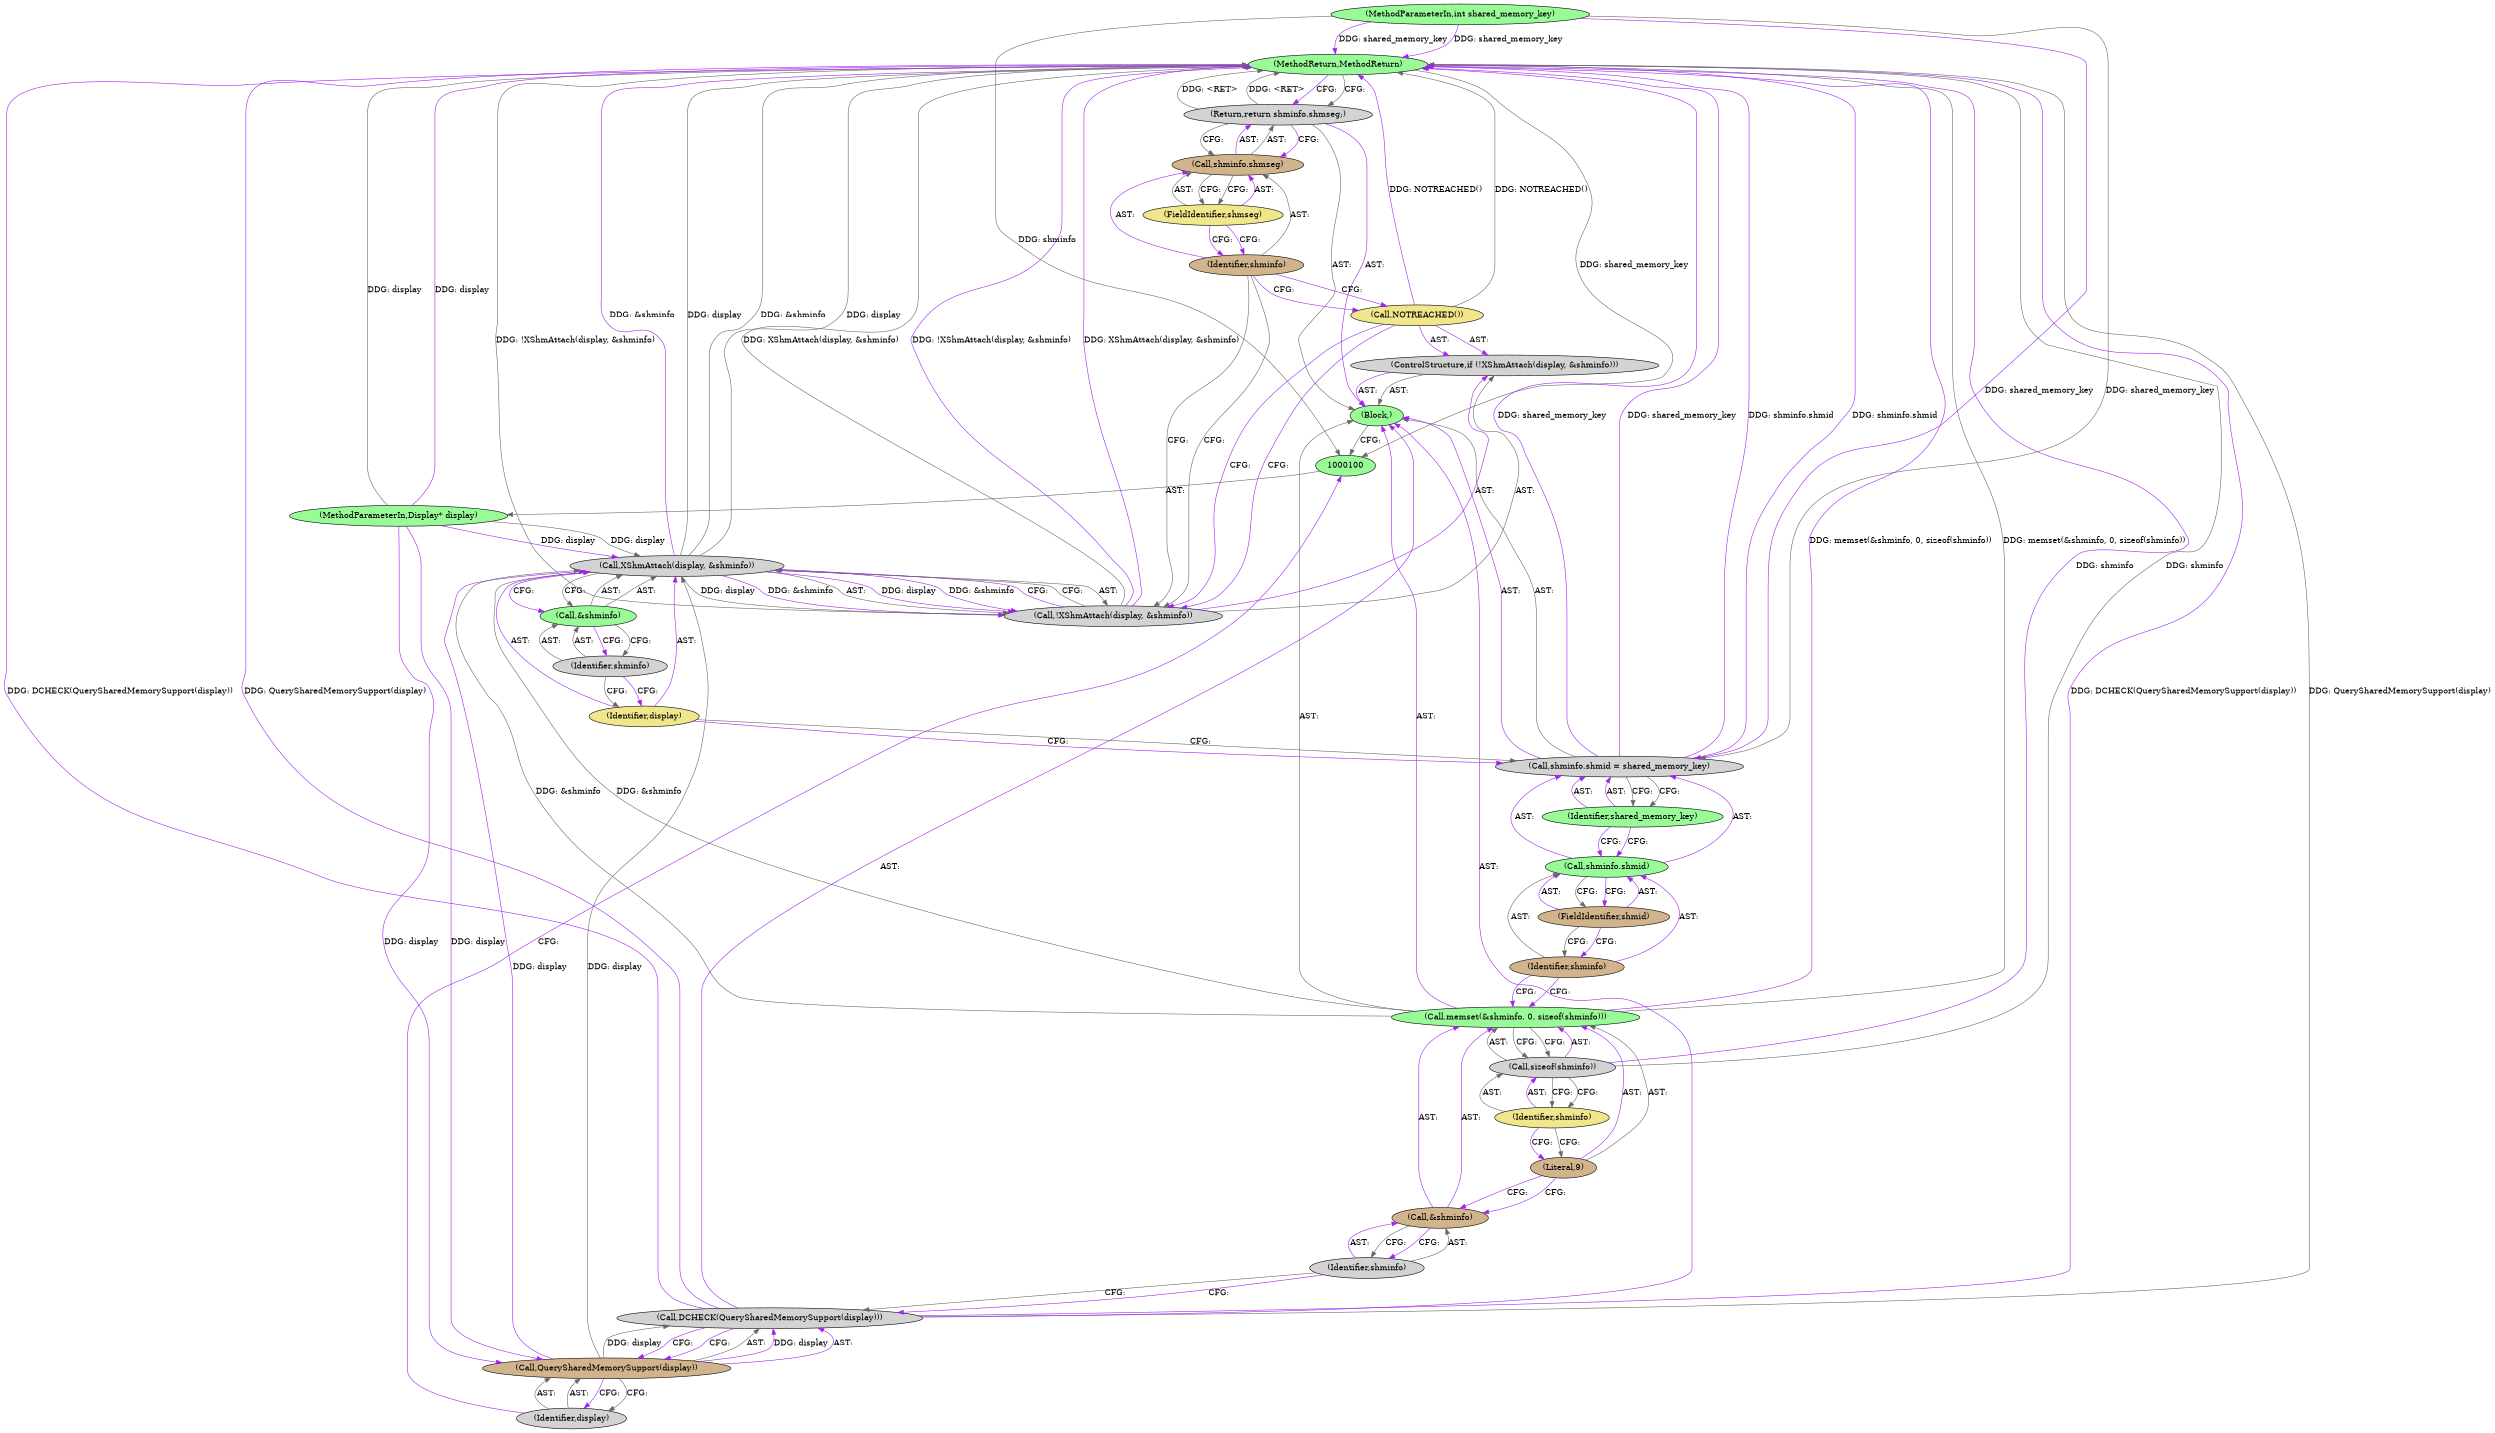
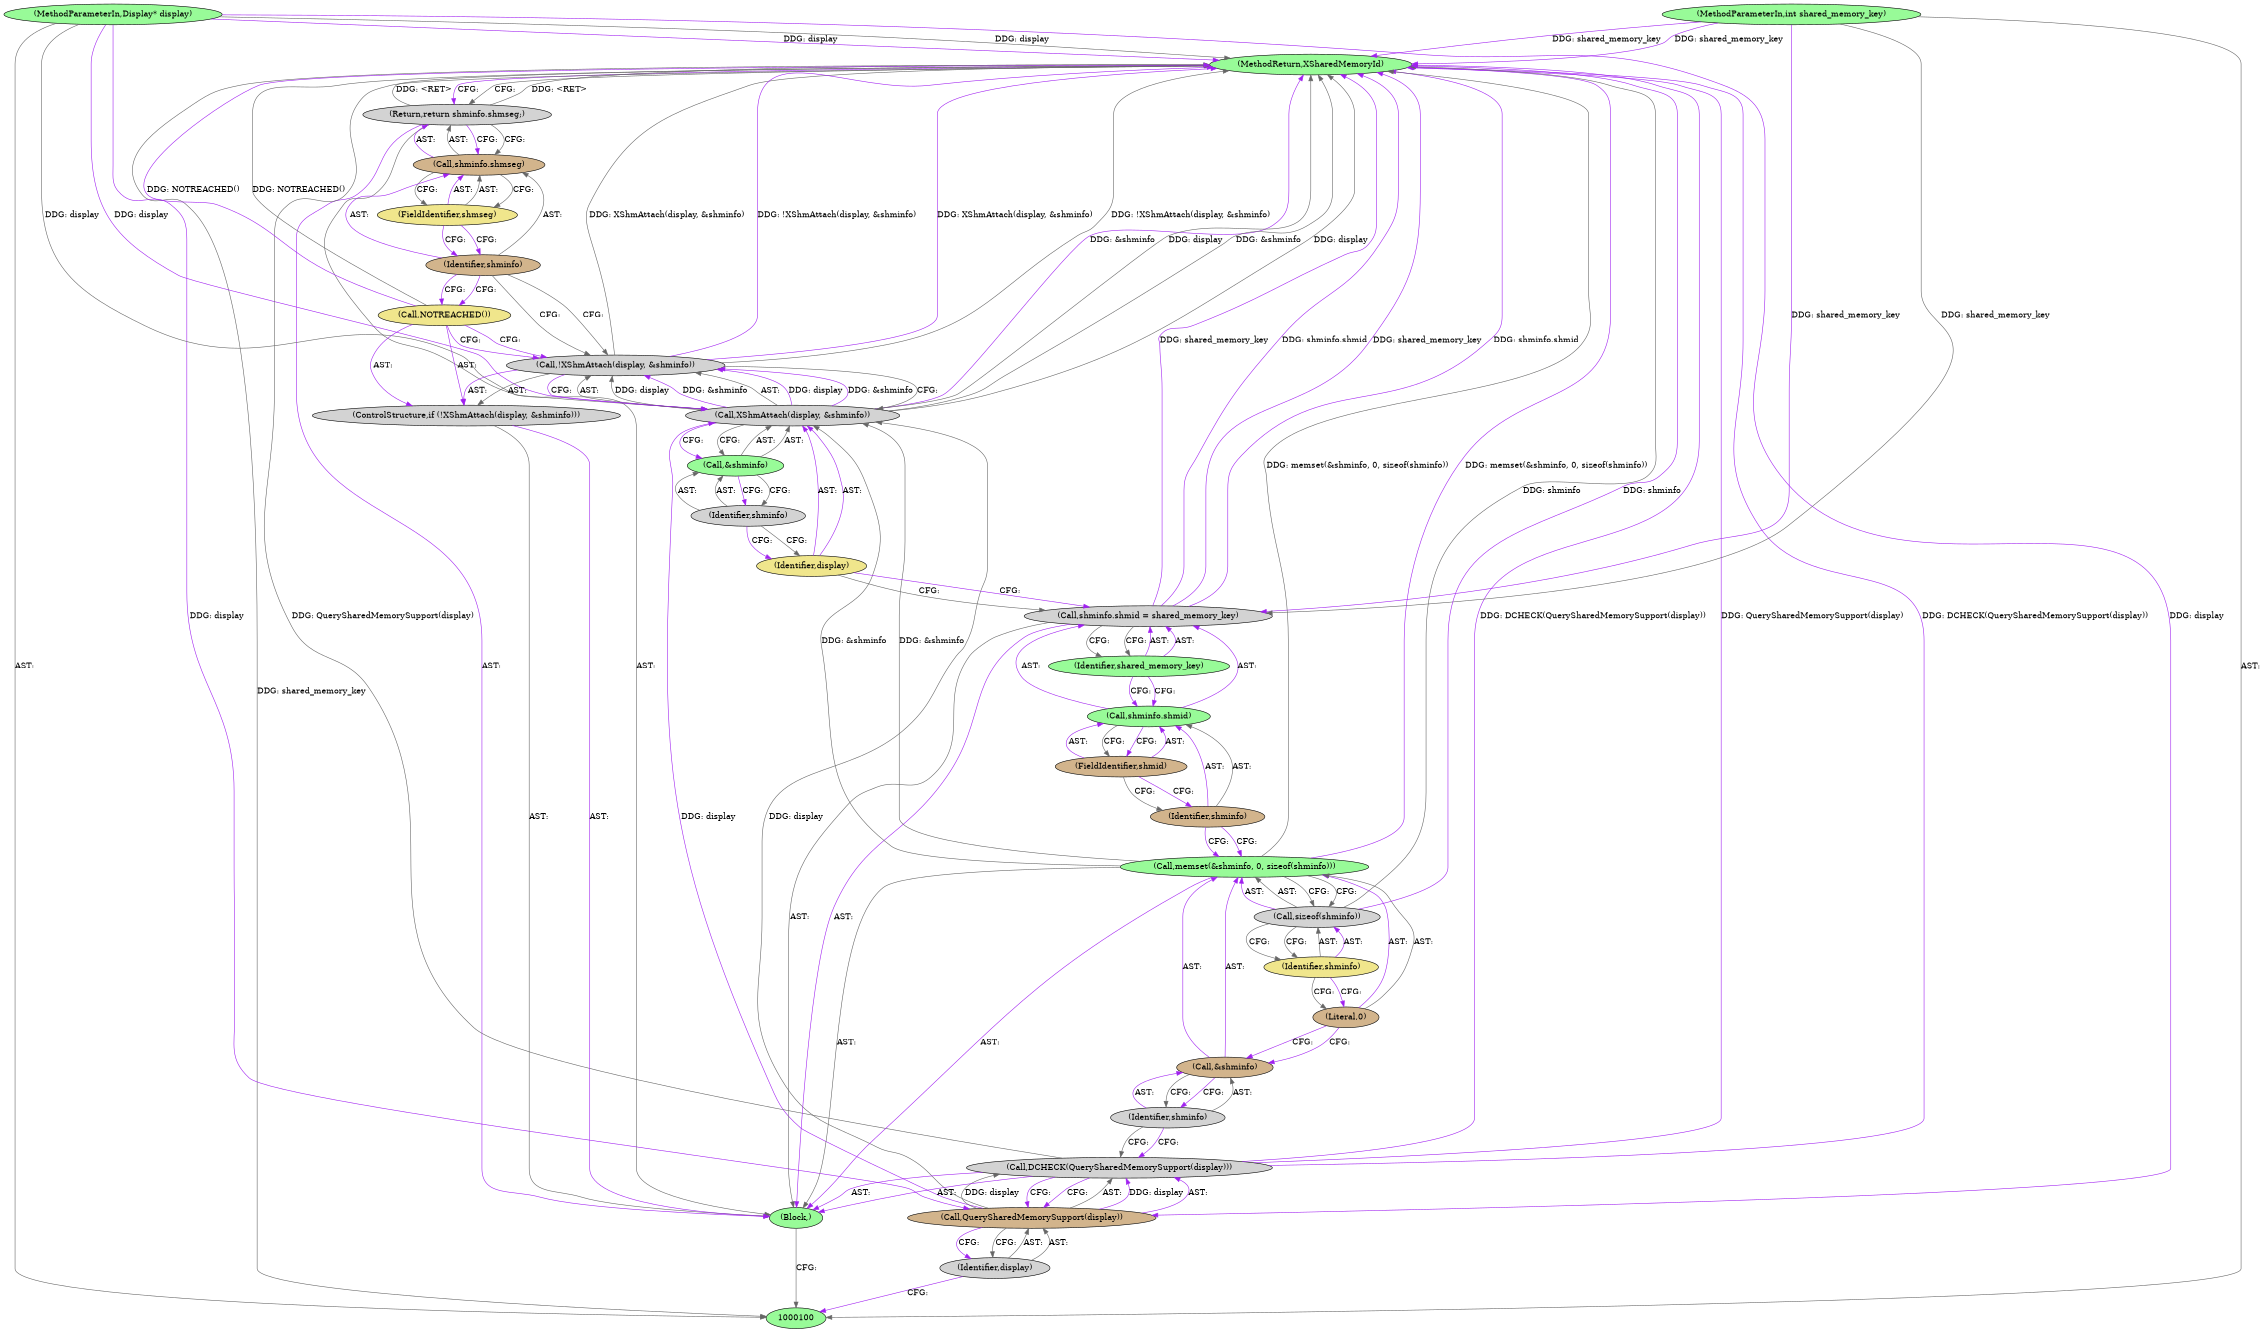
(1338, 65) -> (1311, 65)
(1047, 240) -> (2252, 666)
(917, 503) -> (15, 1010)
(1564, 1168) -> (1346, 1017)
